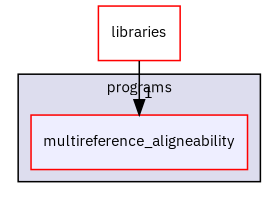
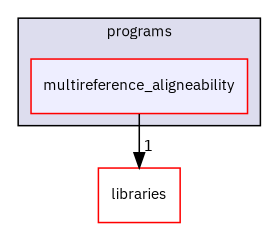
(139, 83) -> (139, 135)
